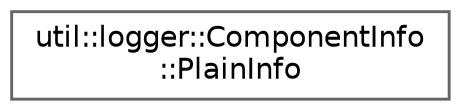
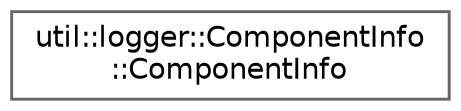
(230, 55) -> (230, 55)
